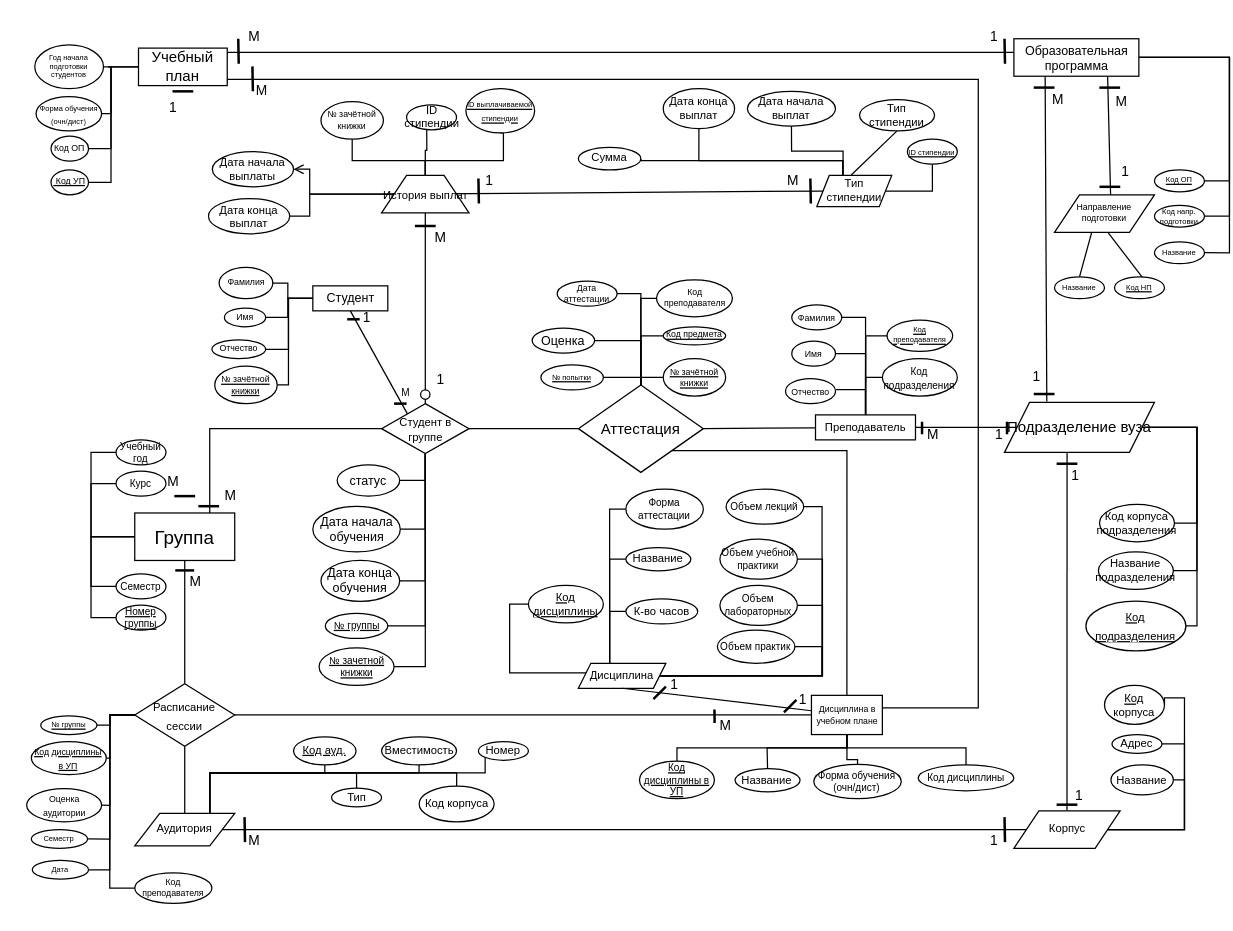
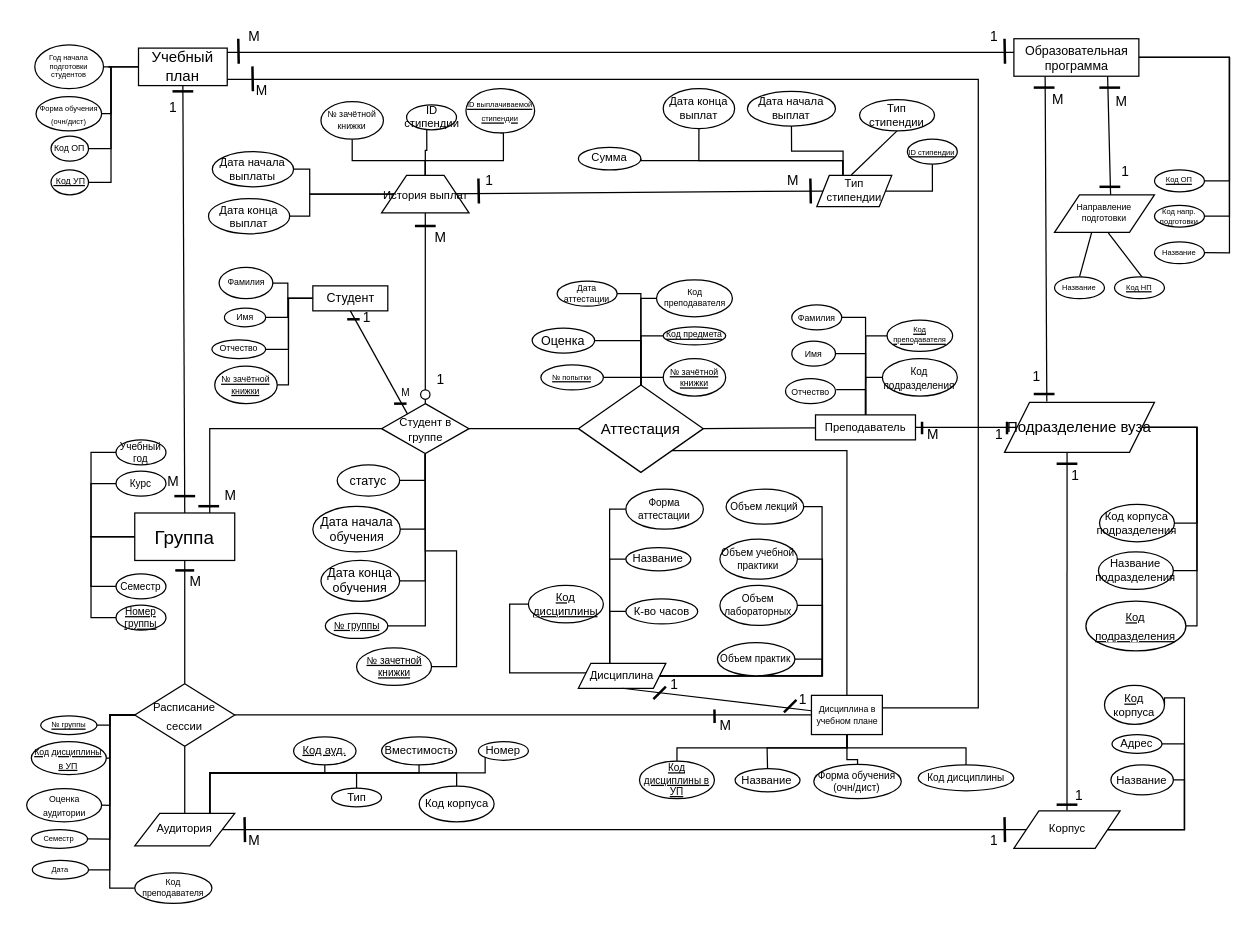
(299, 169) -> (298, 169)
none -> (183, 299)
(756, 647) -> (756, 659)
(356, 667) -> (394, 667)
